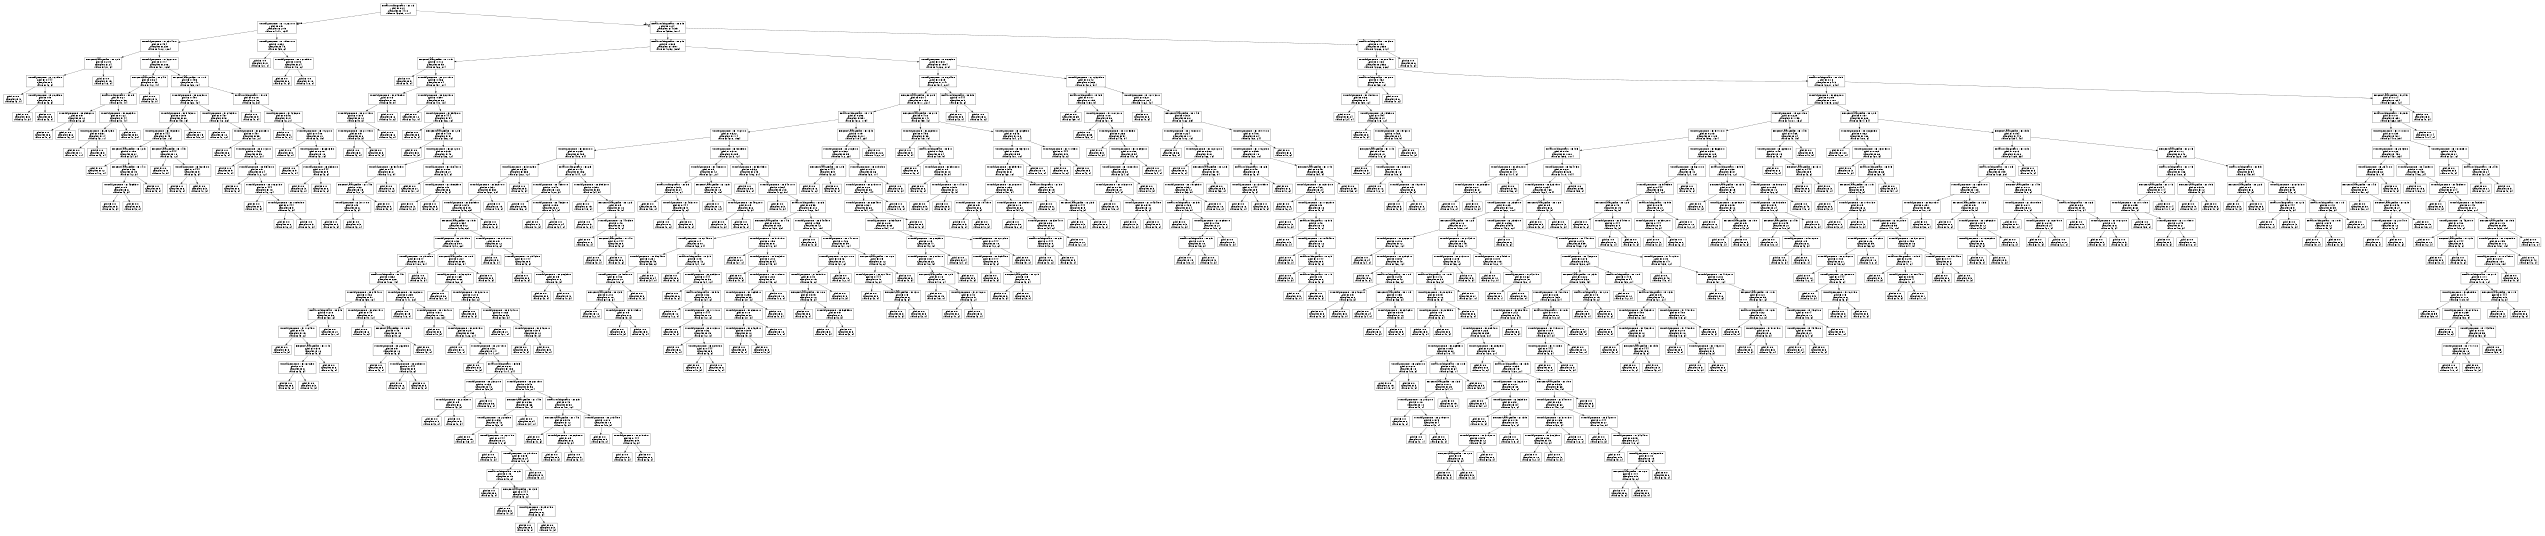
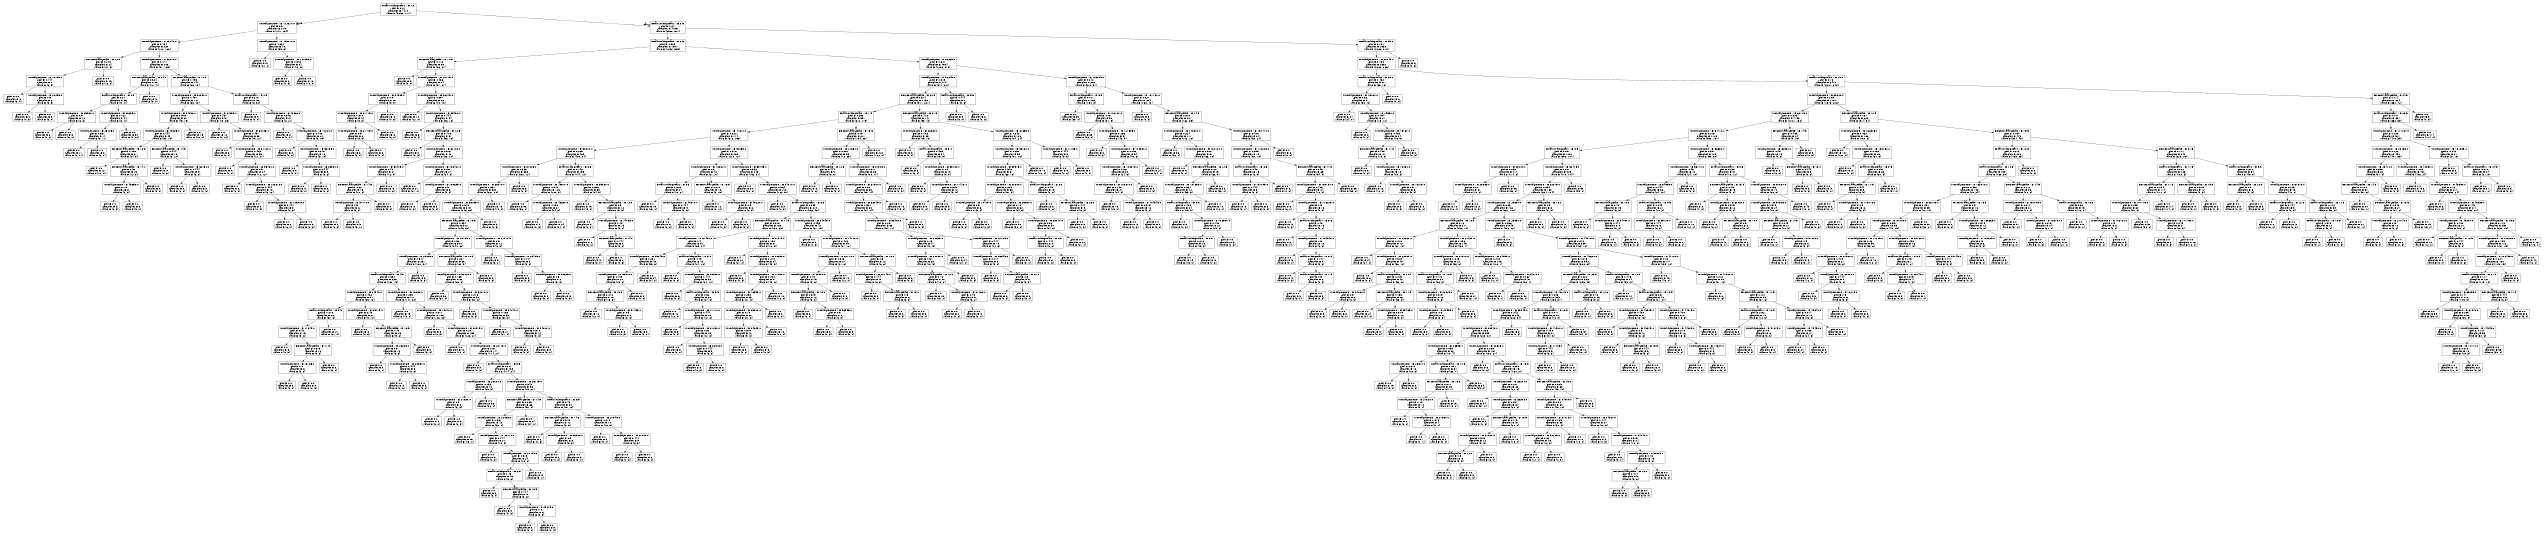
(1918, 296) -> (1918, 296)
